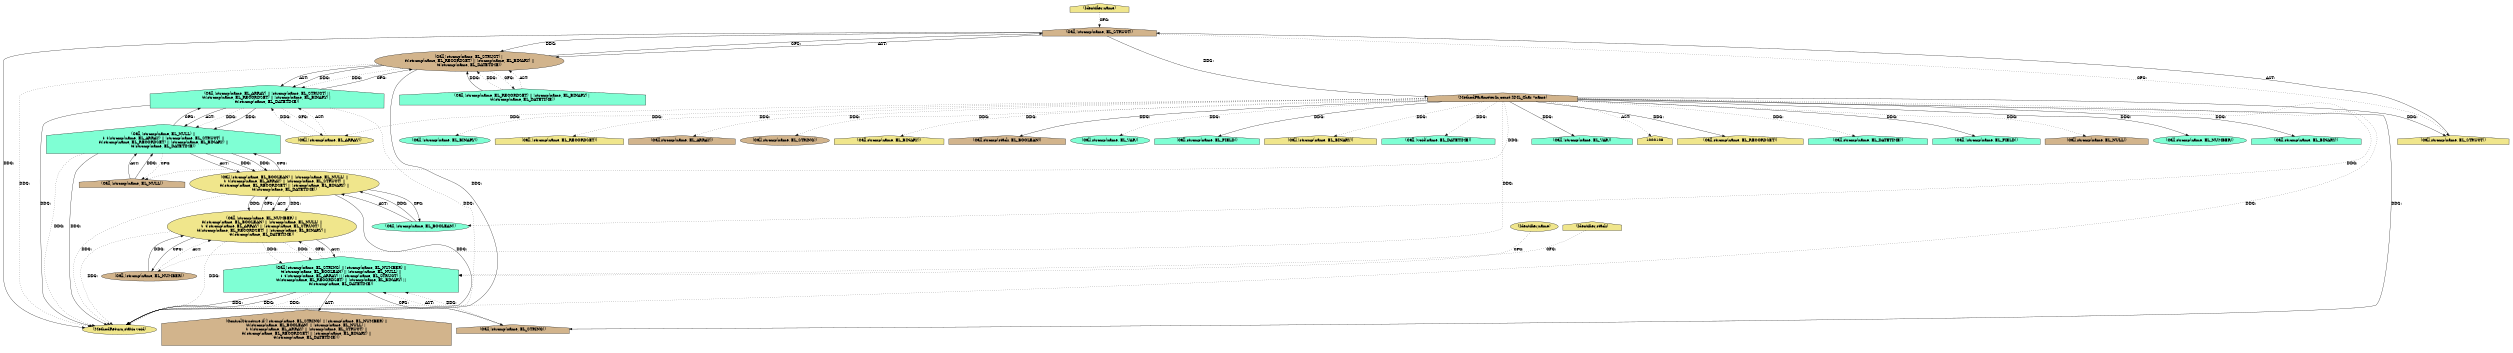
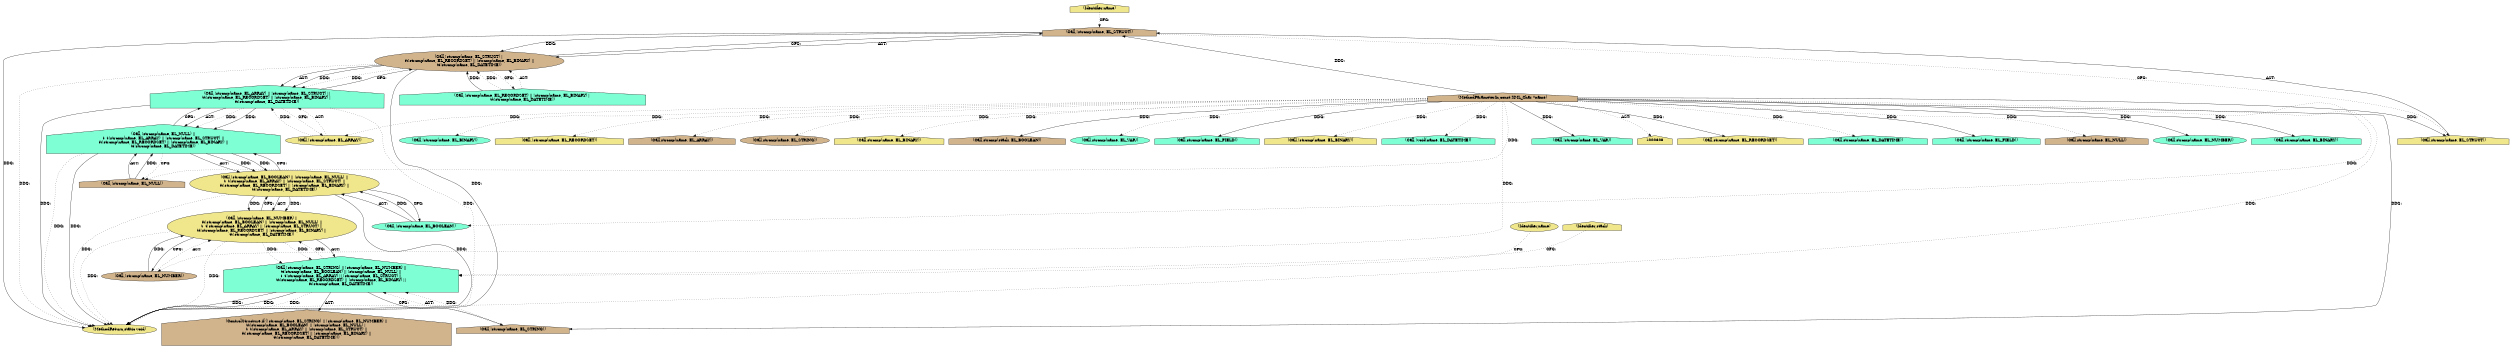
(1263, 82) -> (1303, 65)
(1655, 140) -> (1655, 140)
